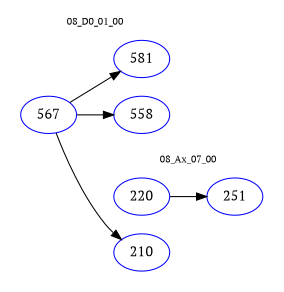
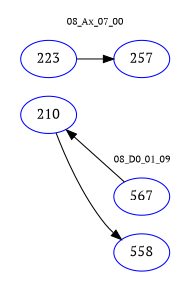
(95, 22) -> (142, 160)
(142, 59) -> none
(90, 115) -> (80, 185)
(142, 197) -> (49, 59)
(235, 197) -> (142, 59)
